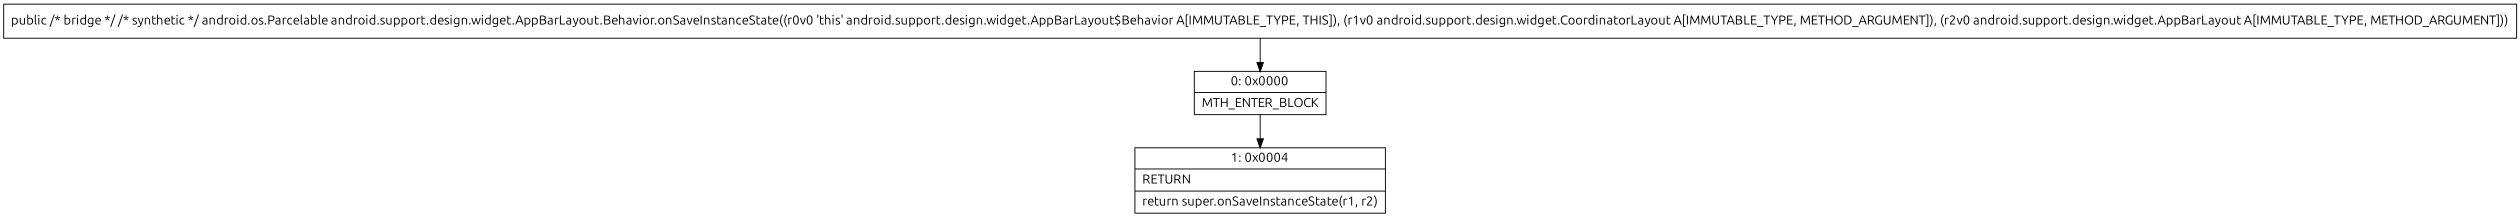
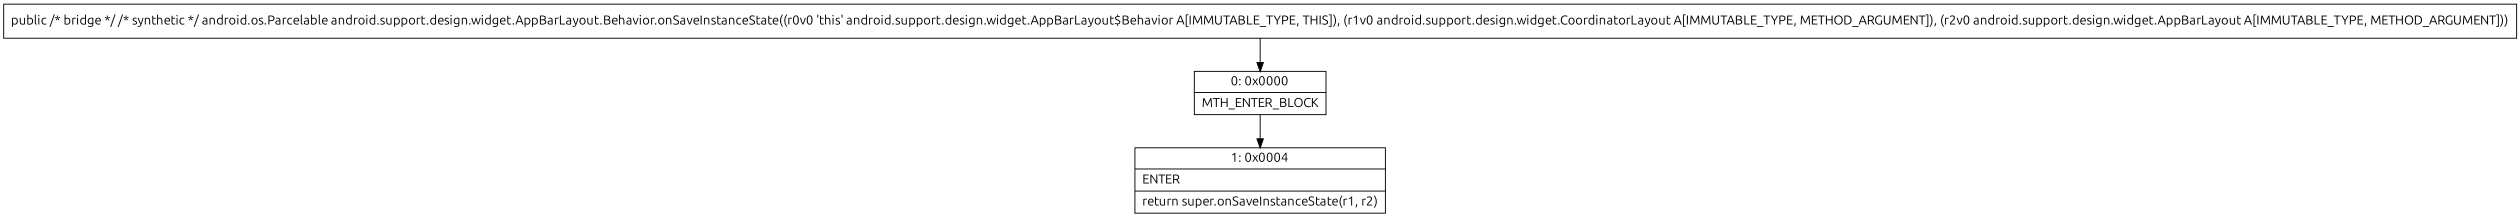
(1167, 180) -> (1162, 180)
